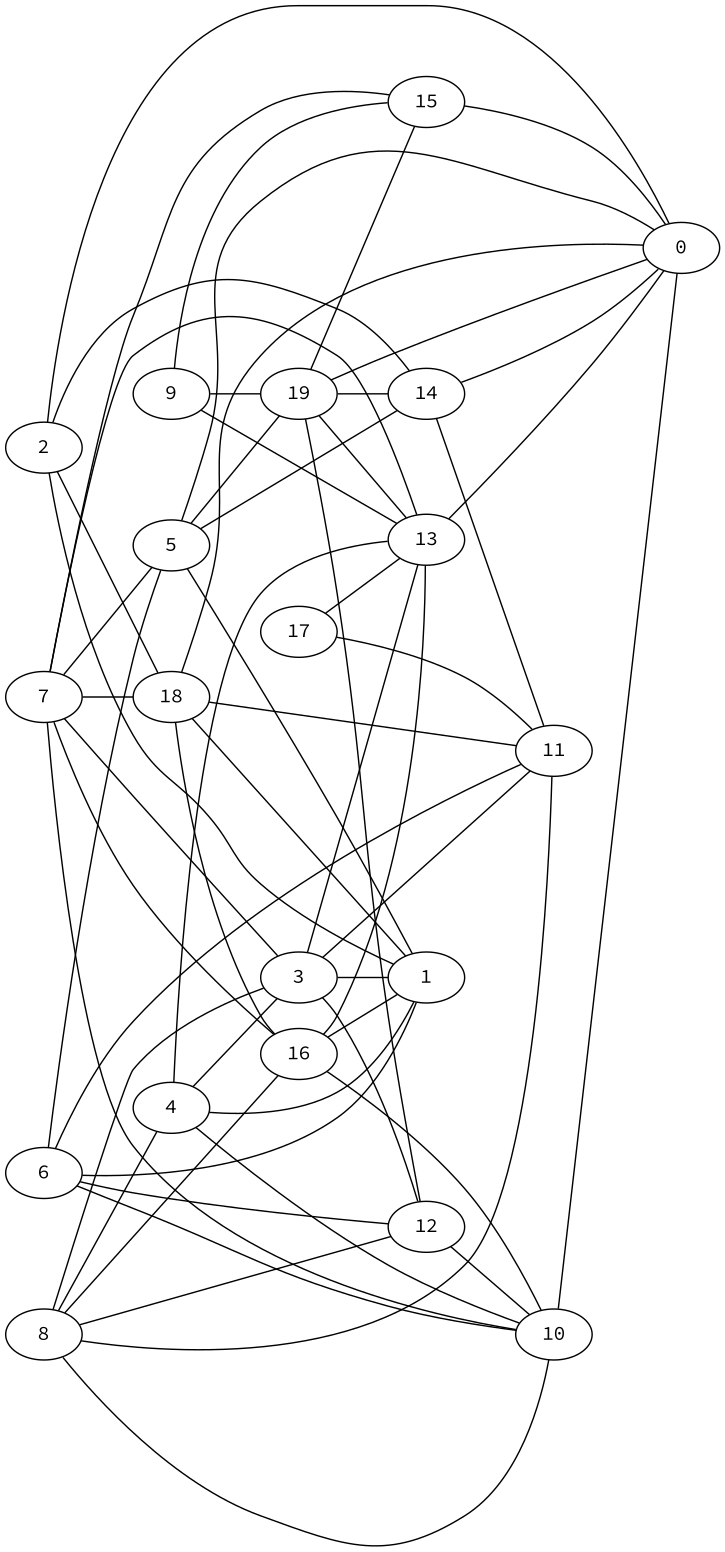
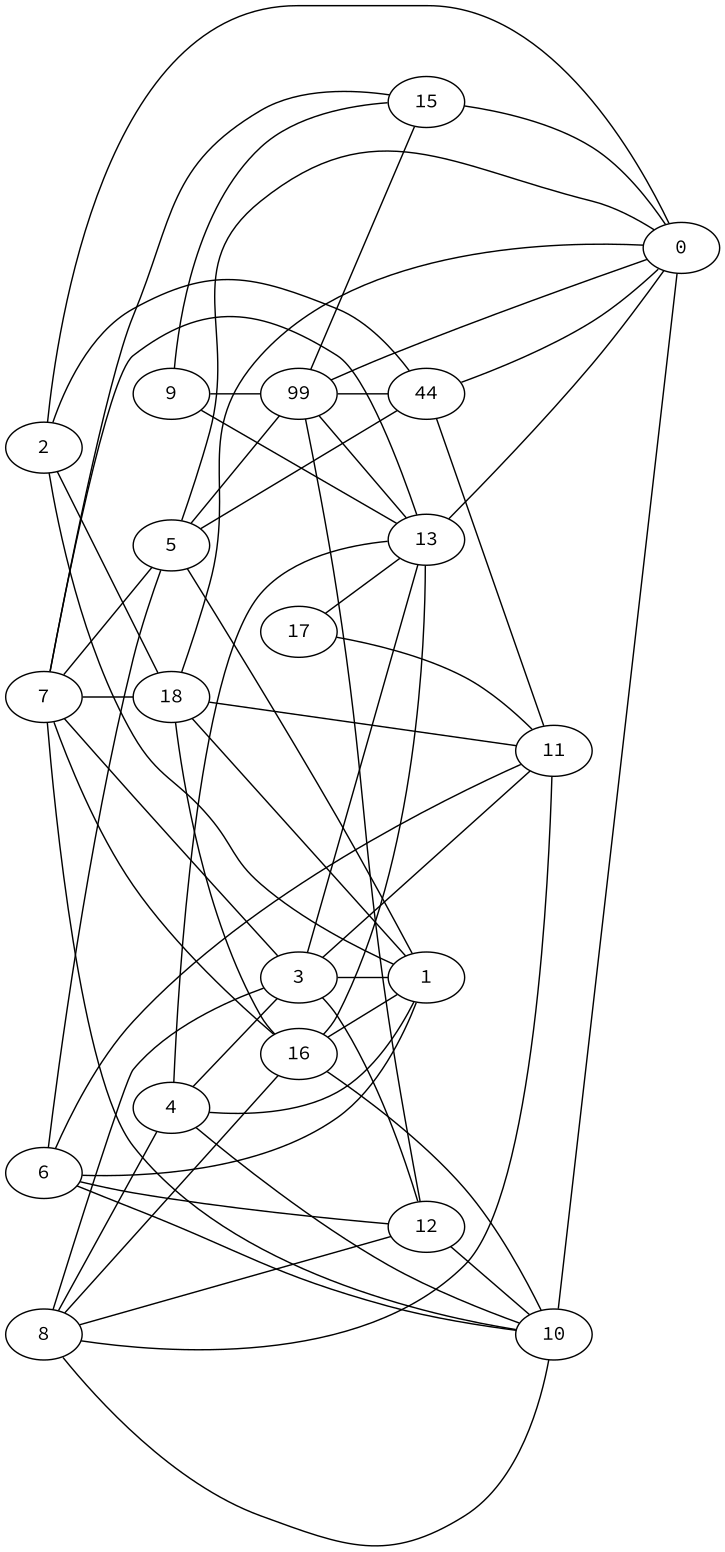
(299, 394) -> (299, 394)
(426, 394) -> (426, 394)
